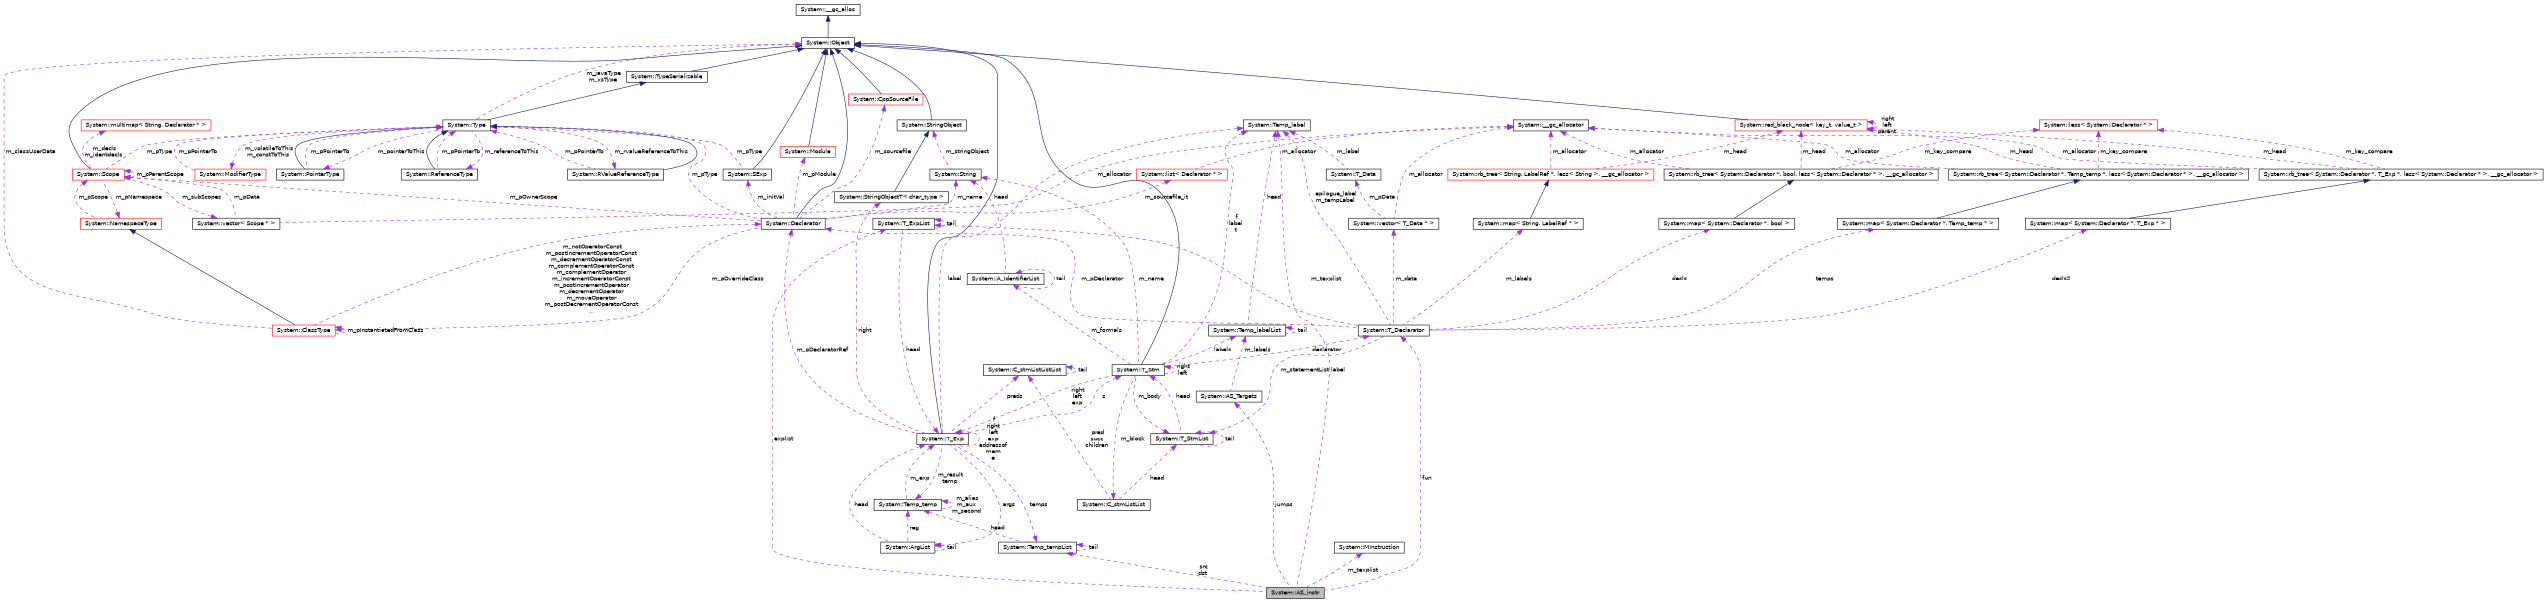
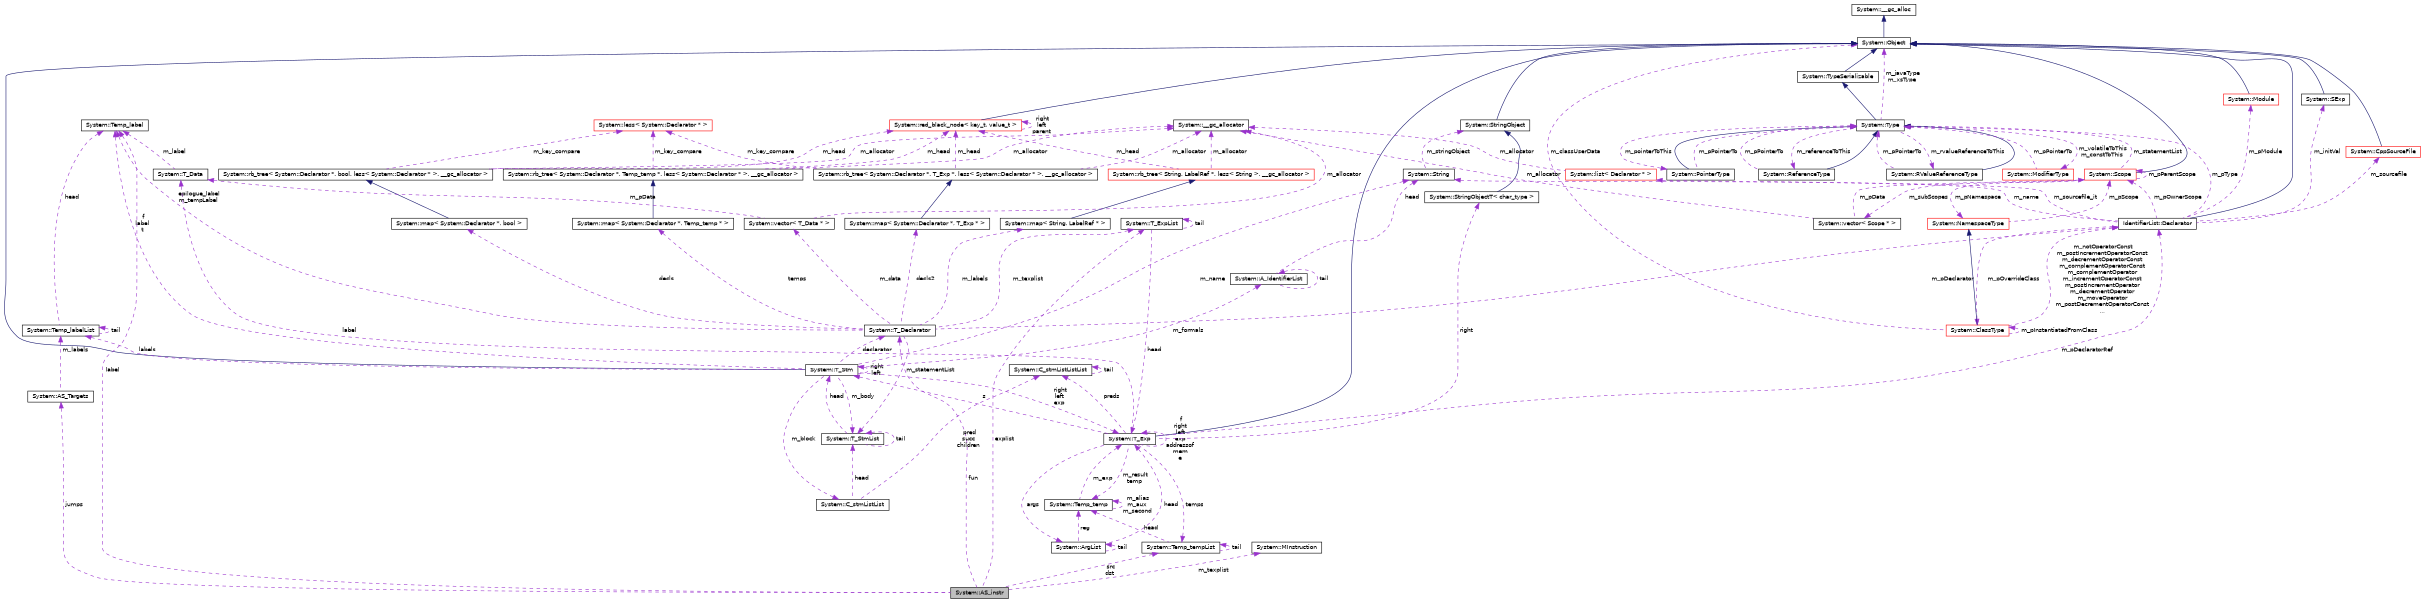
(146, 125) -> none
(626, 133) -> none
(159, 152) -> (2157, 152)
(1004, 218) -> (642, 350)
(793, 224) -> (2157, 224)
